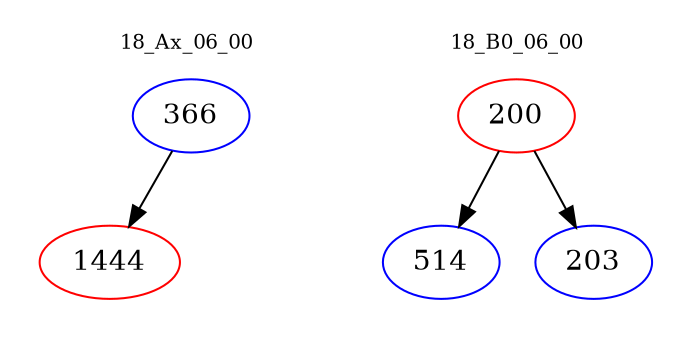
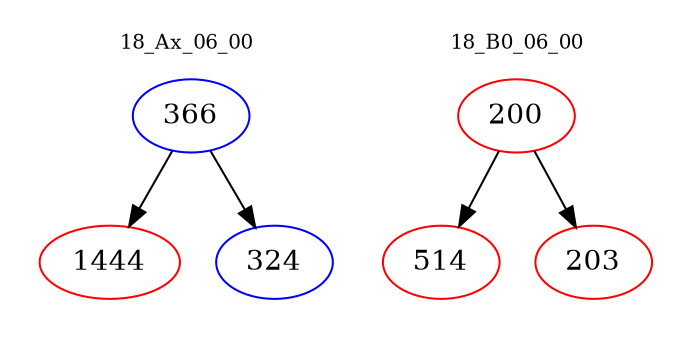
none -> (274, 262)
(441, 262) -> (441, 262)
(594, 262) -> (594, 262)
